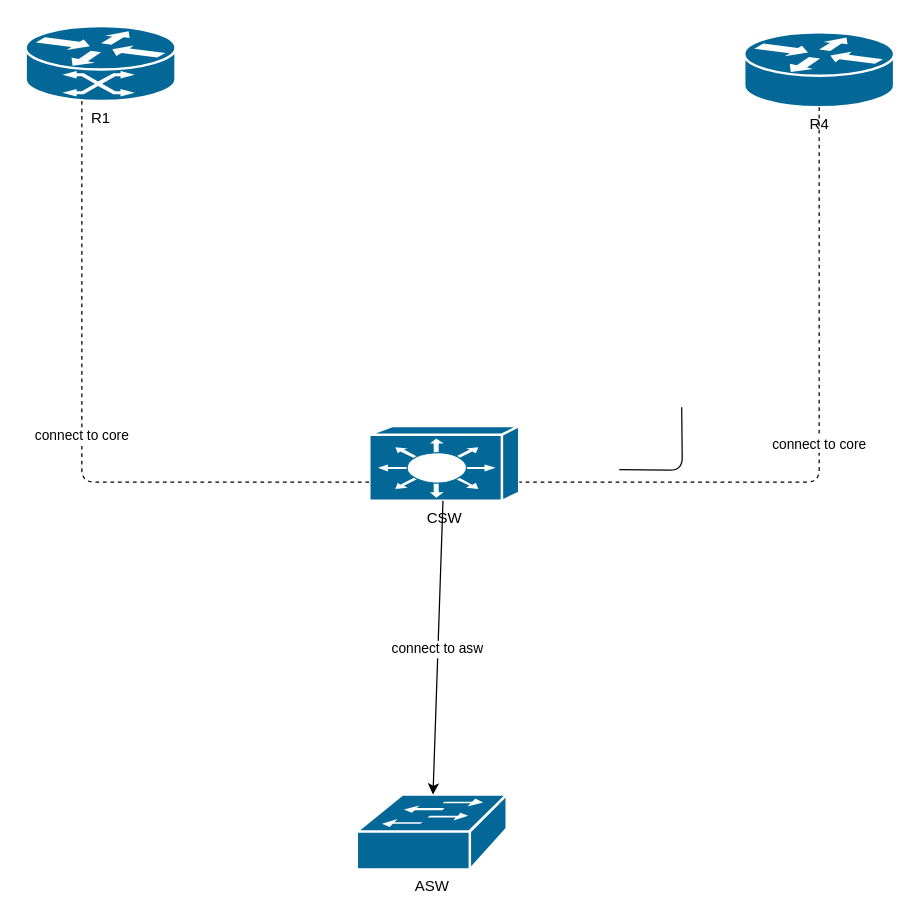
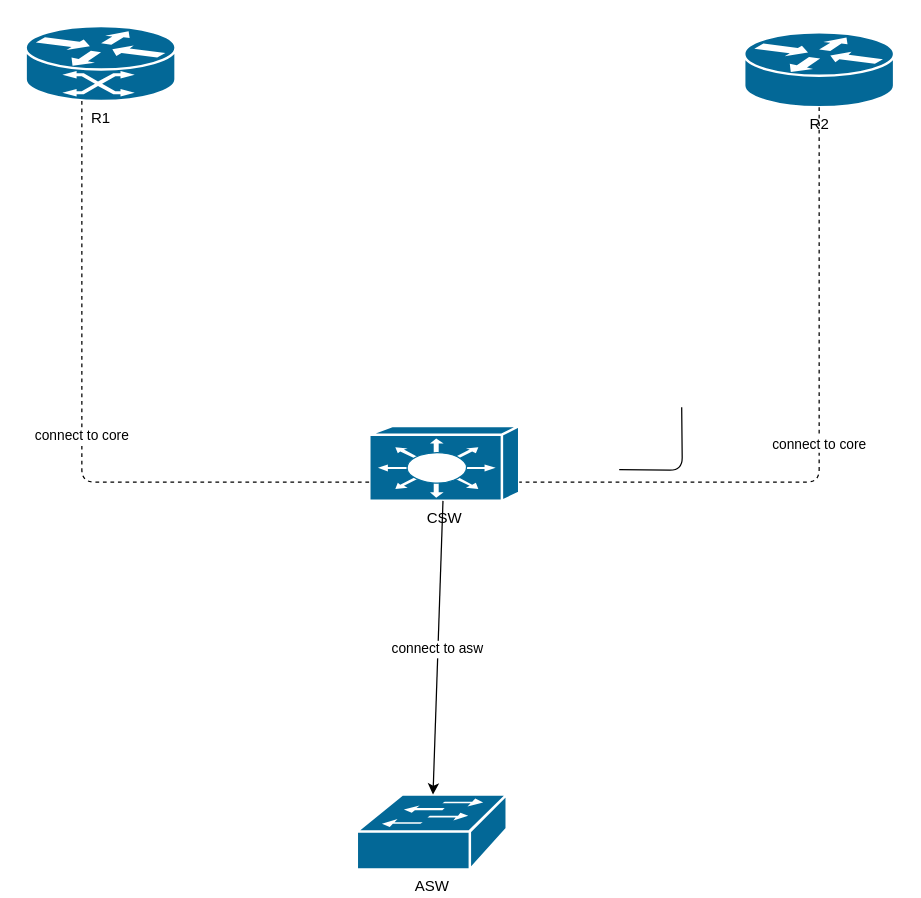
(820, 125) -> (820, 125)
